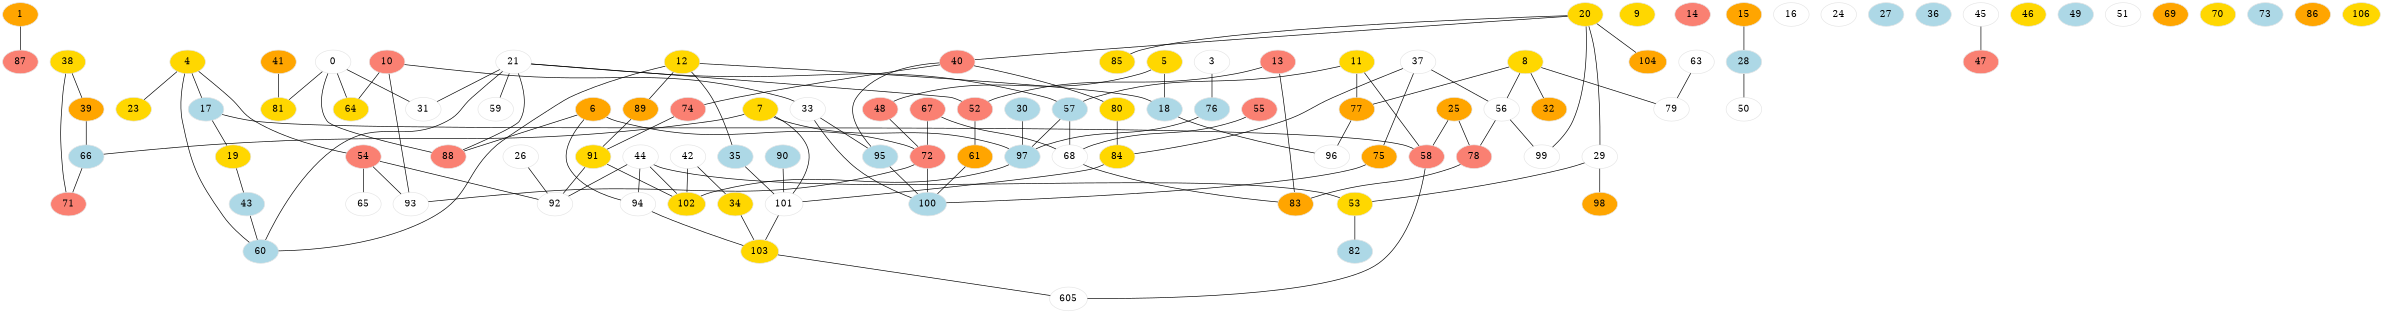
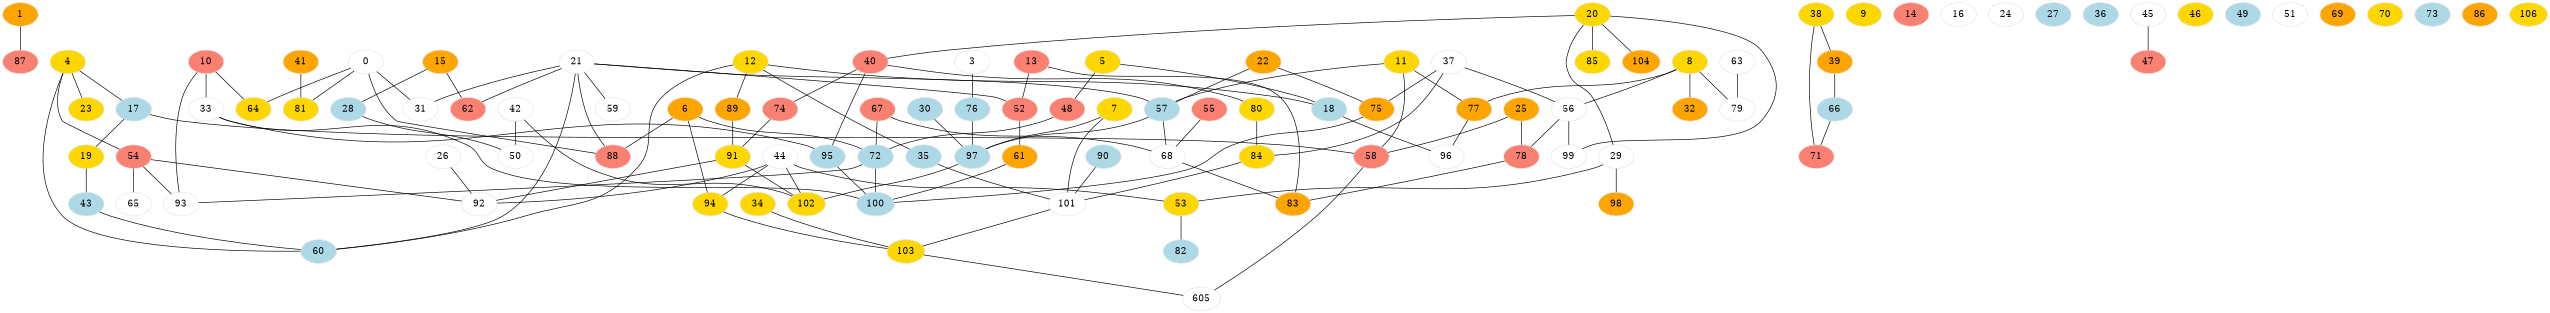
none -> (1263, 62)
none -> (468, 109)
(424, 139) -> none
(928, 157) -> (876, 157)
(712, 180) -> (515, 129)
(638, 204) -> (710, 204)
